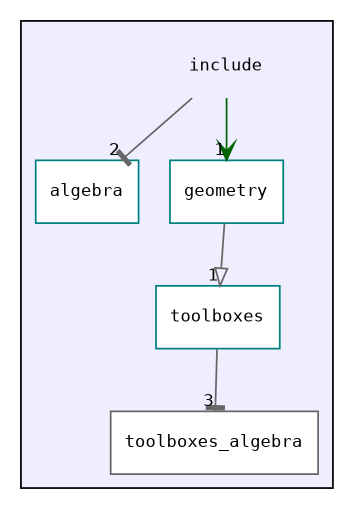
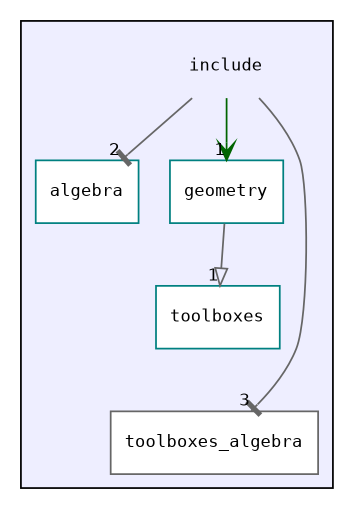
(216, 376) -> (306, 251)
